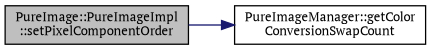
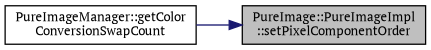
(205, 25) -> (213, 25)
